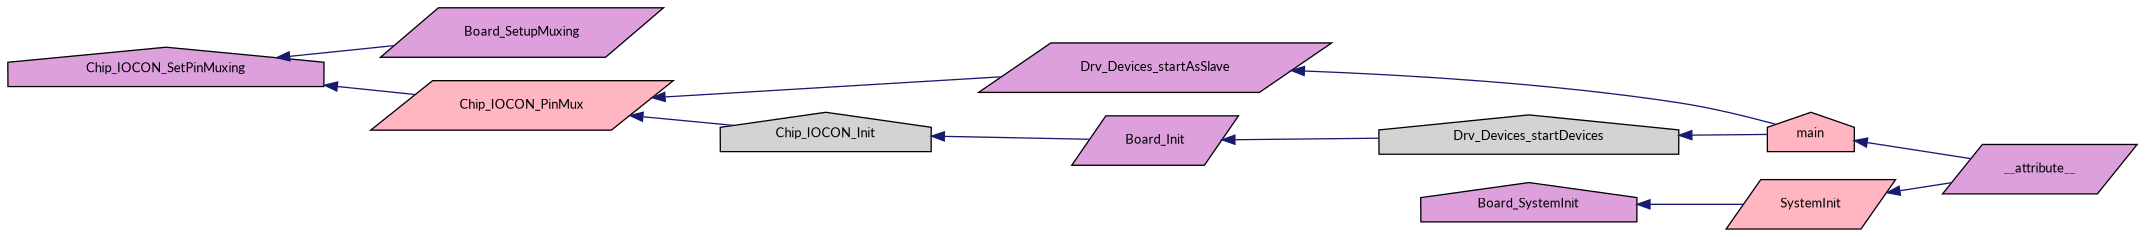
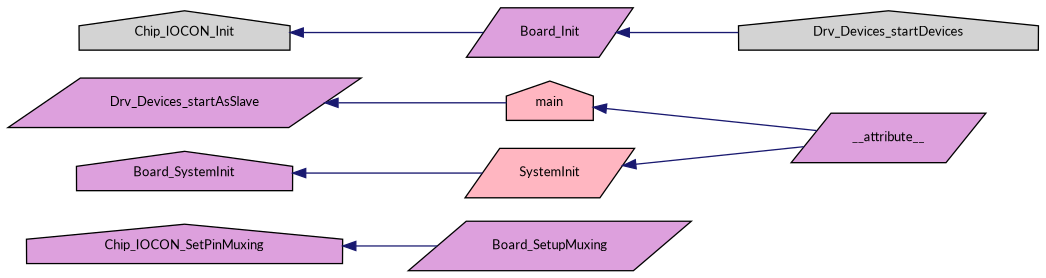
(522, 105) -> none
(1730, 135) -> none
